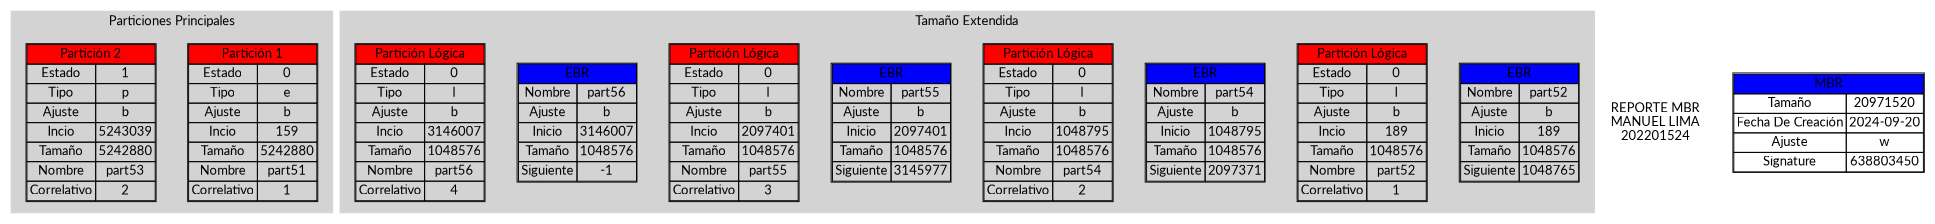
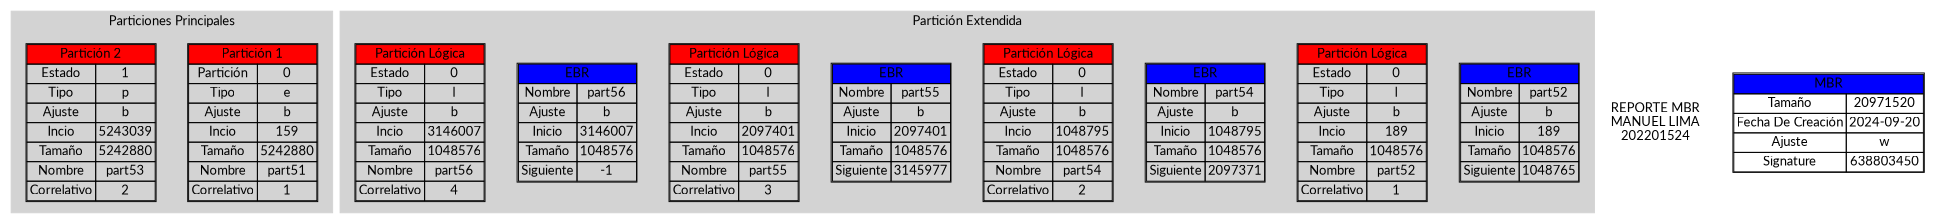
(967, 22) -> (967, 22)
(223, 73) -> (223, 73)
